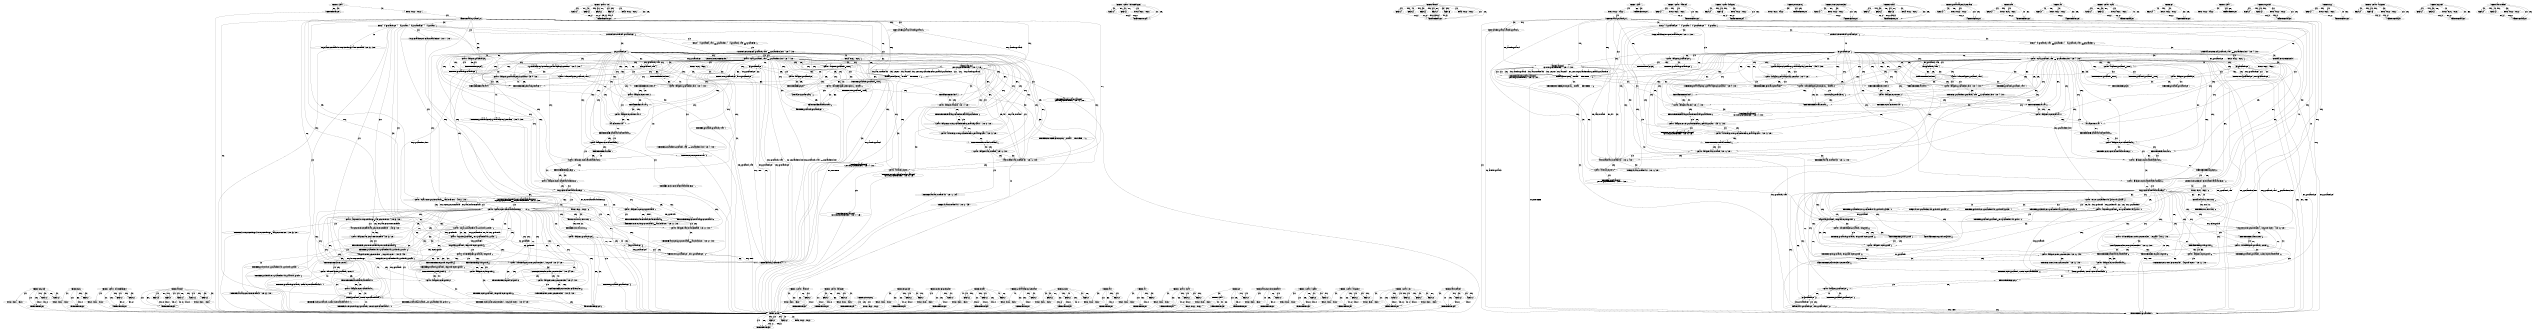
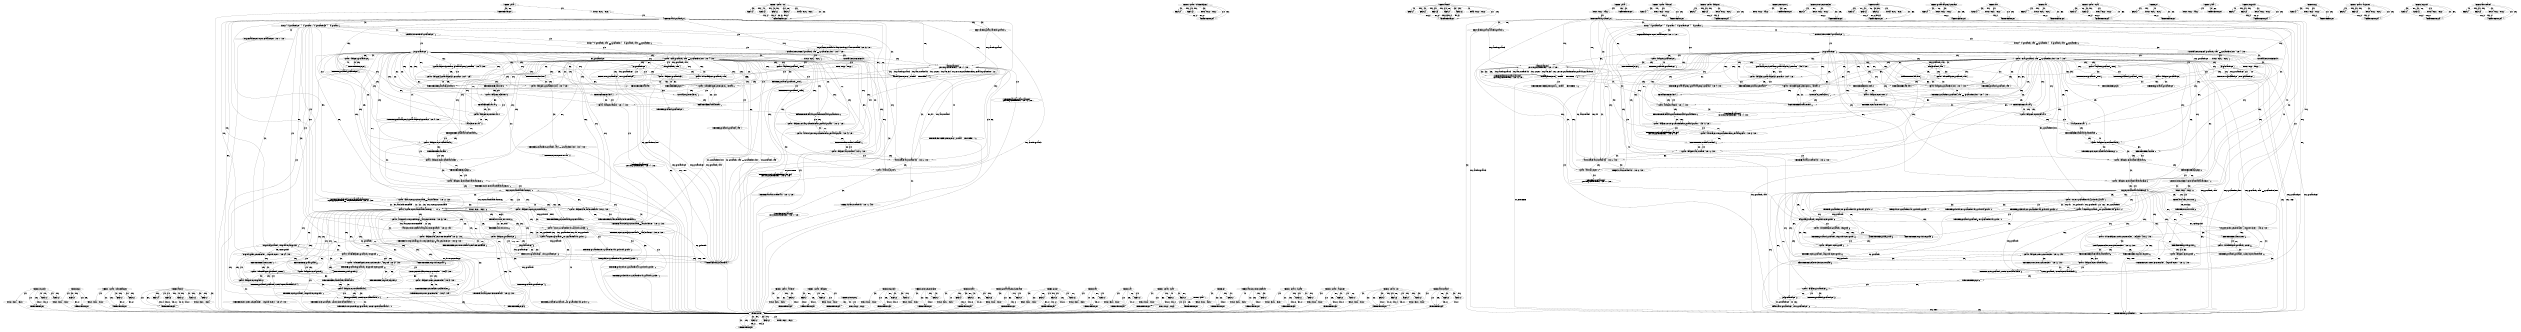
(641, 214) -> none
